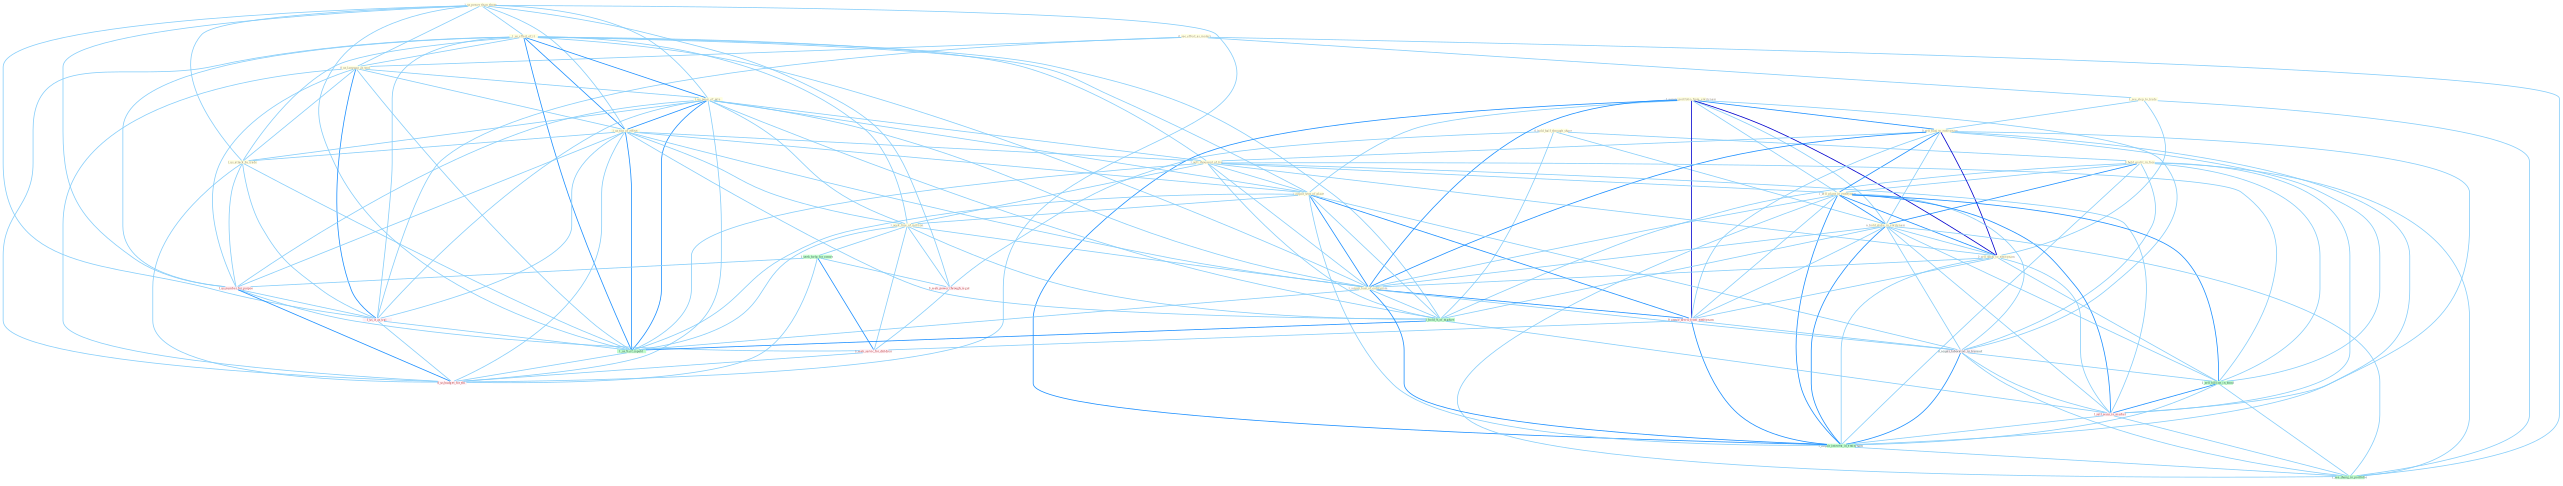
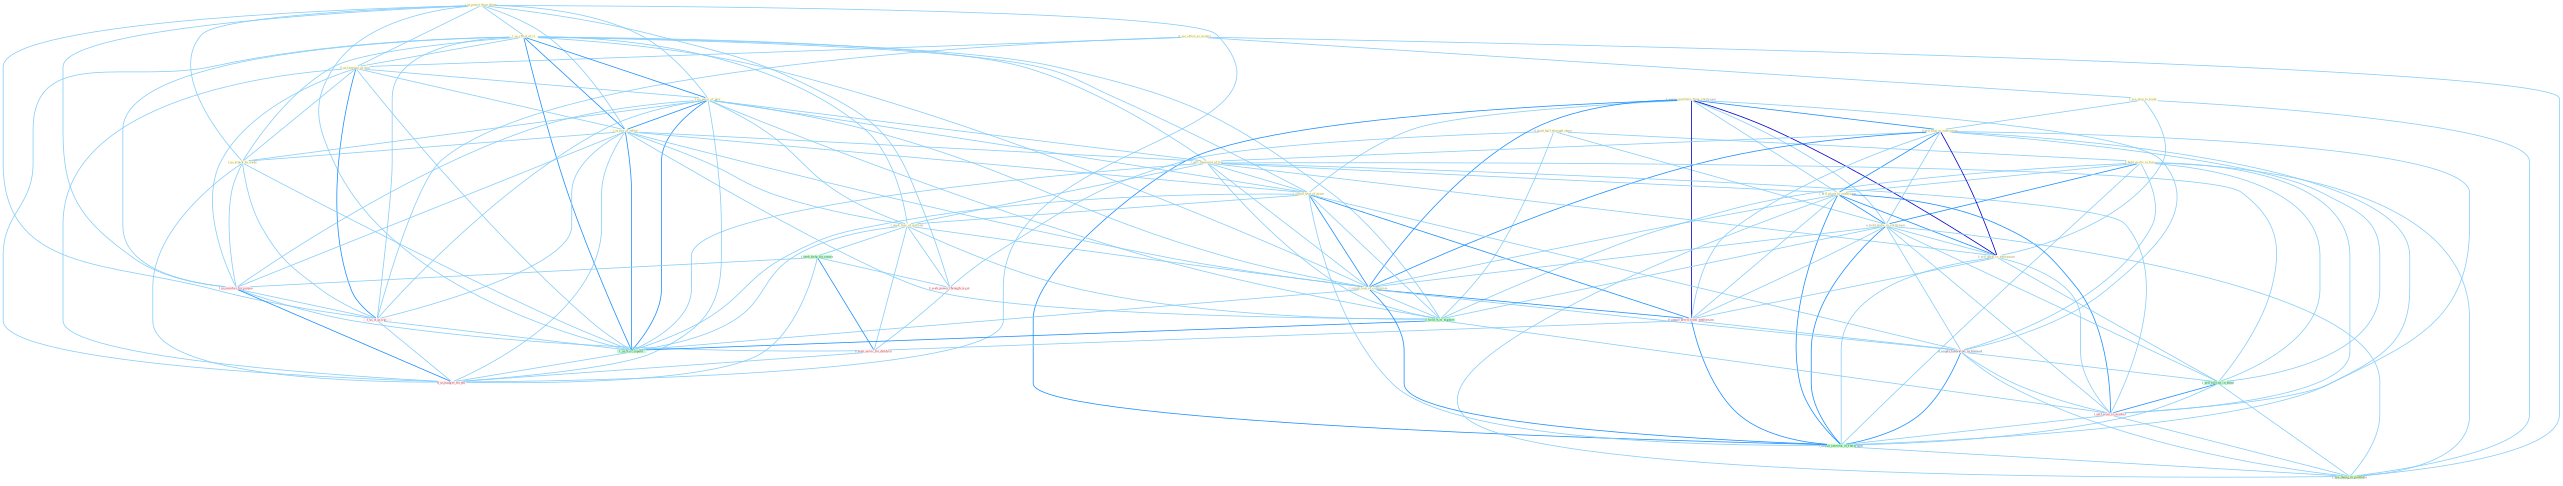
(2087, 219) -> none
(1996, 233) -> none
(1713, 271) -> none
(2350, 477) -> (2350, 477)
